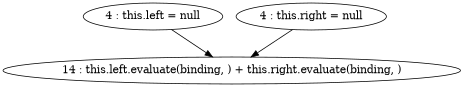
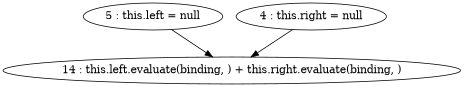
(153, 16) -> (153, 16)
